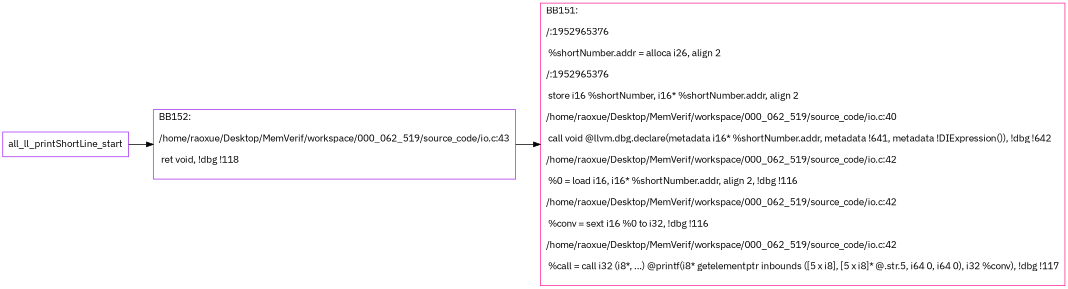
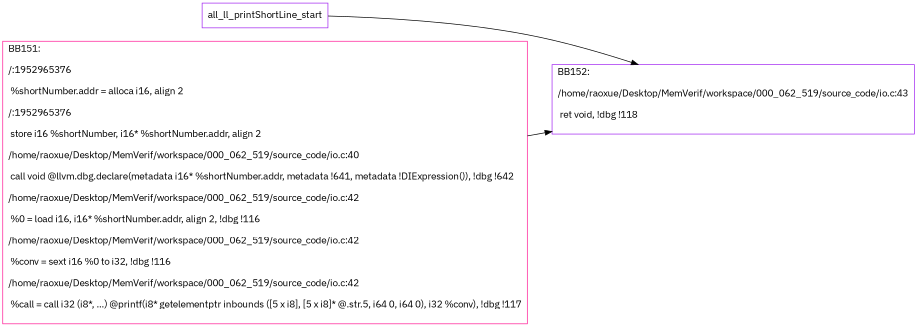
(634, 53) -> (96, 91)
(524, 144) -> (536, 134)
